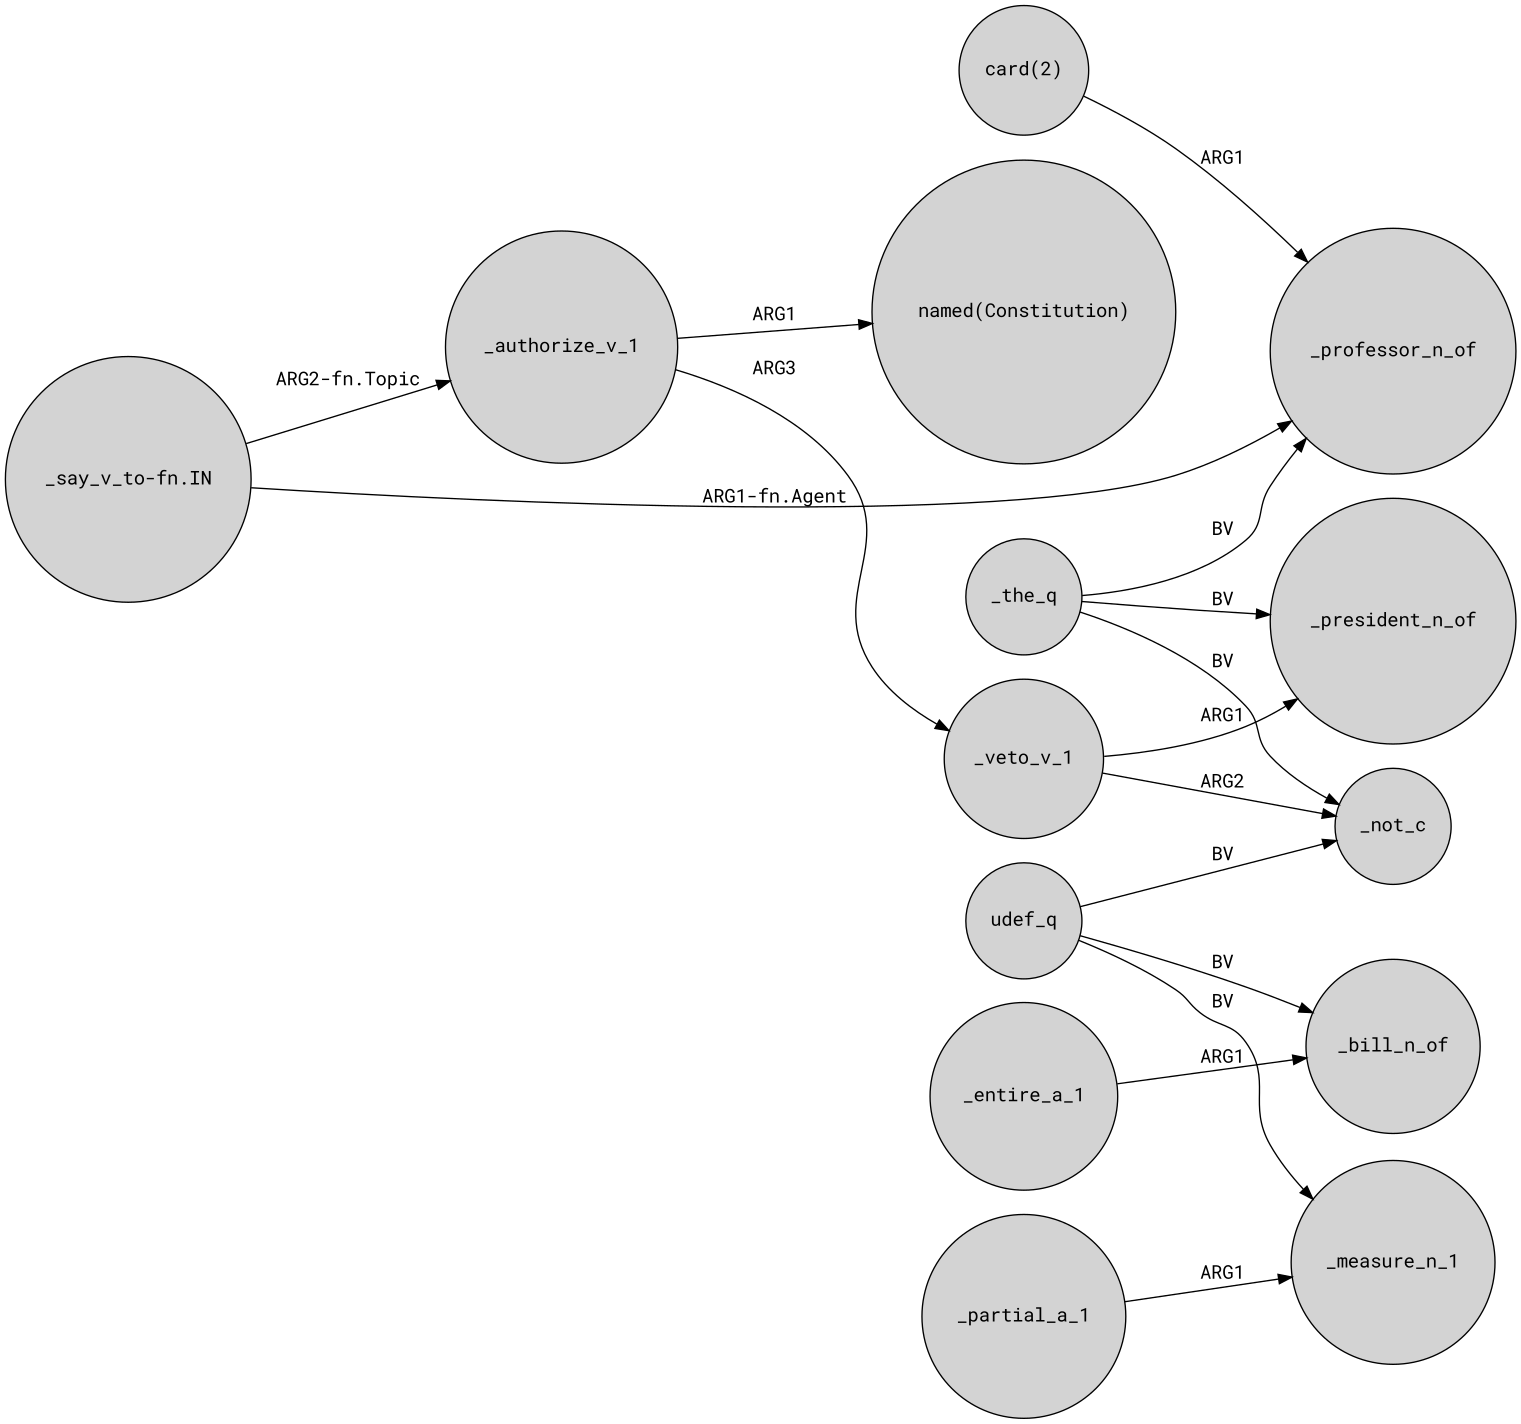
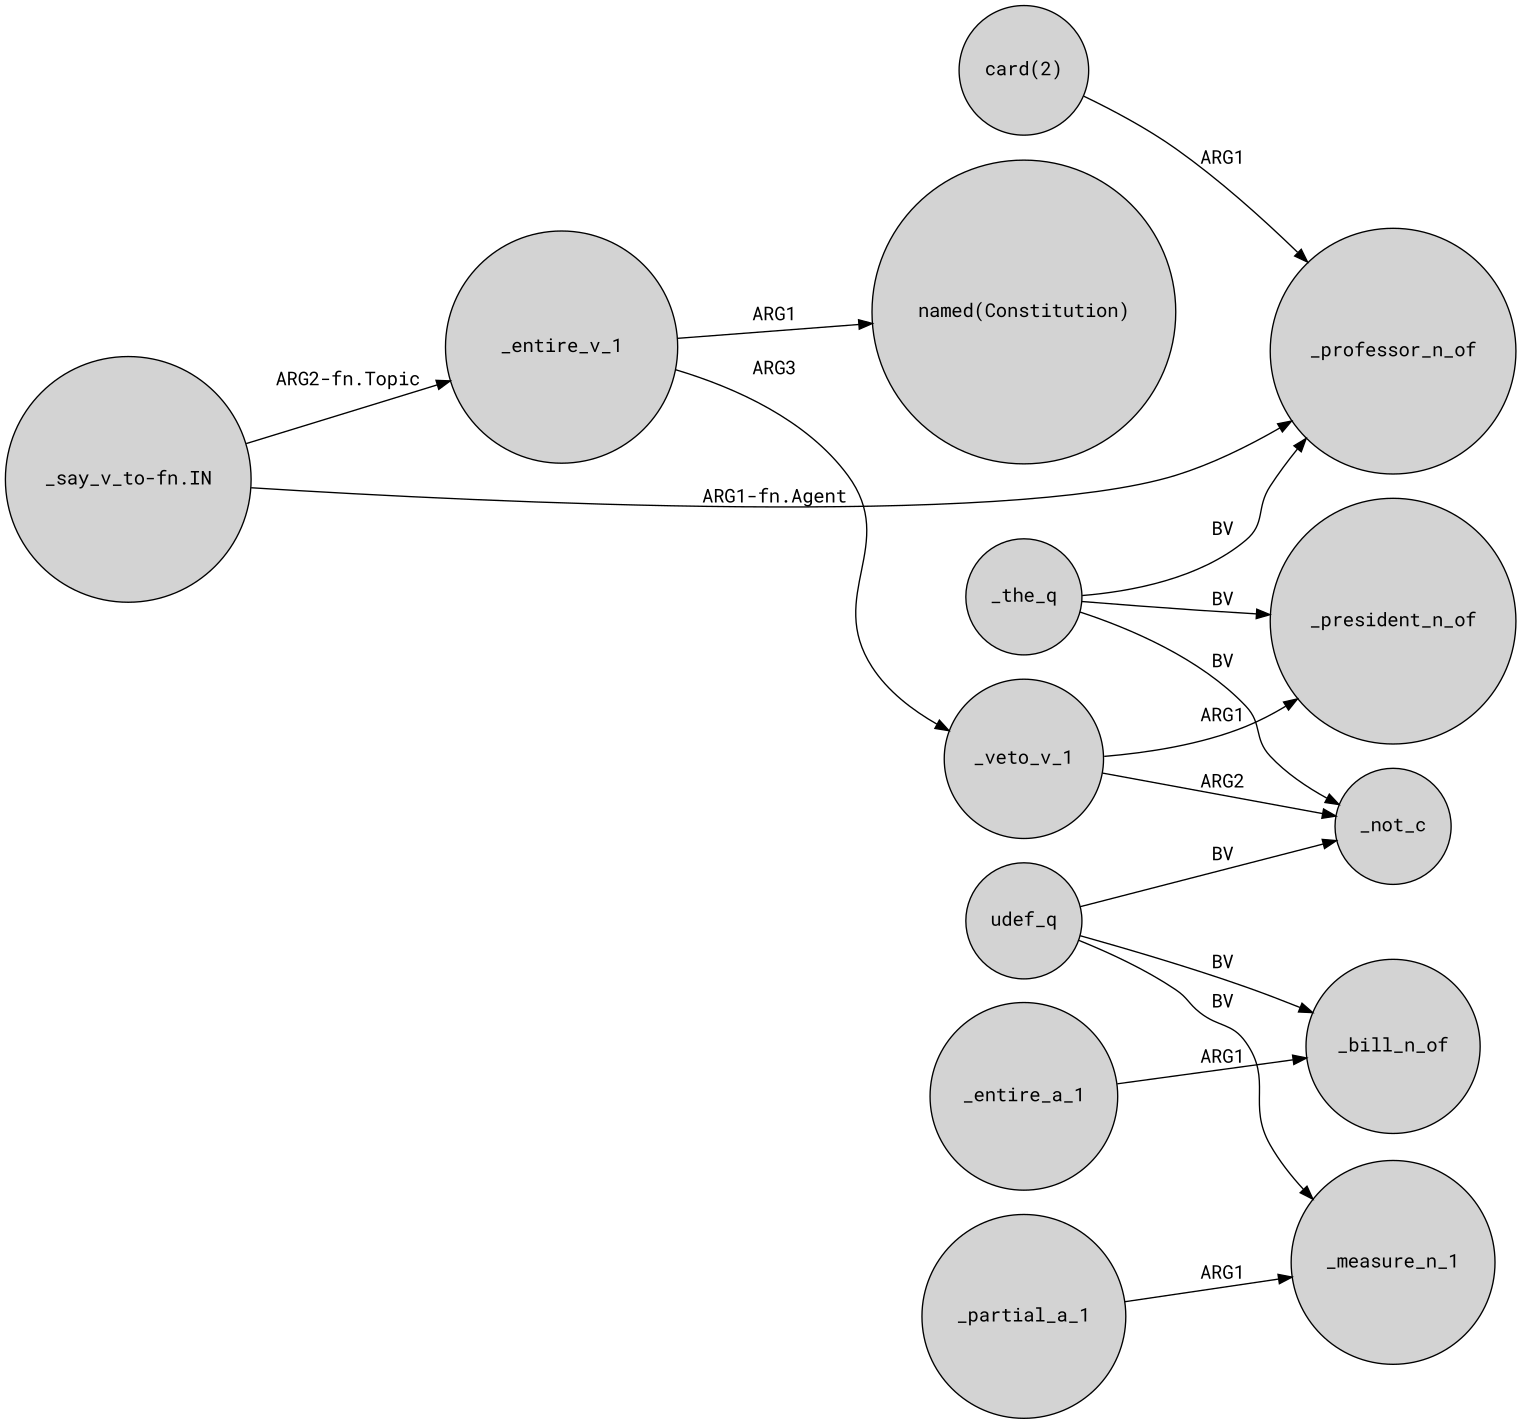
(562, 347) -> (562, 347)
